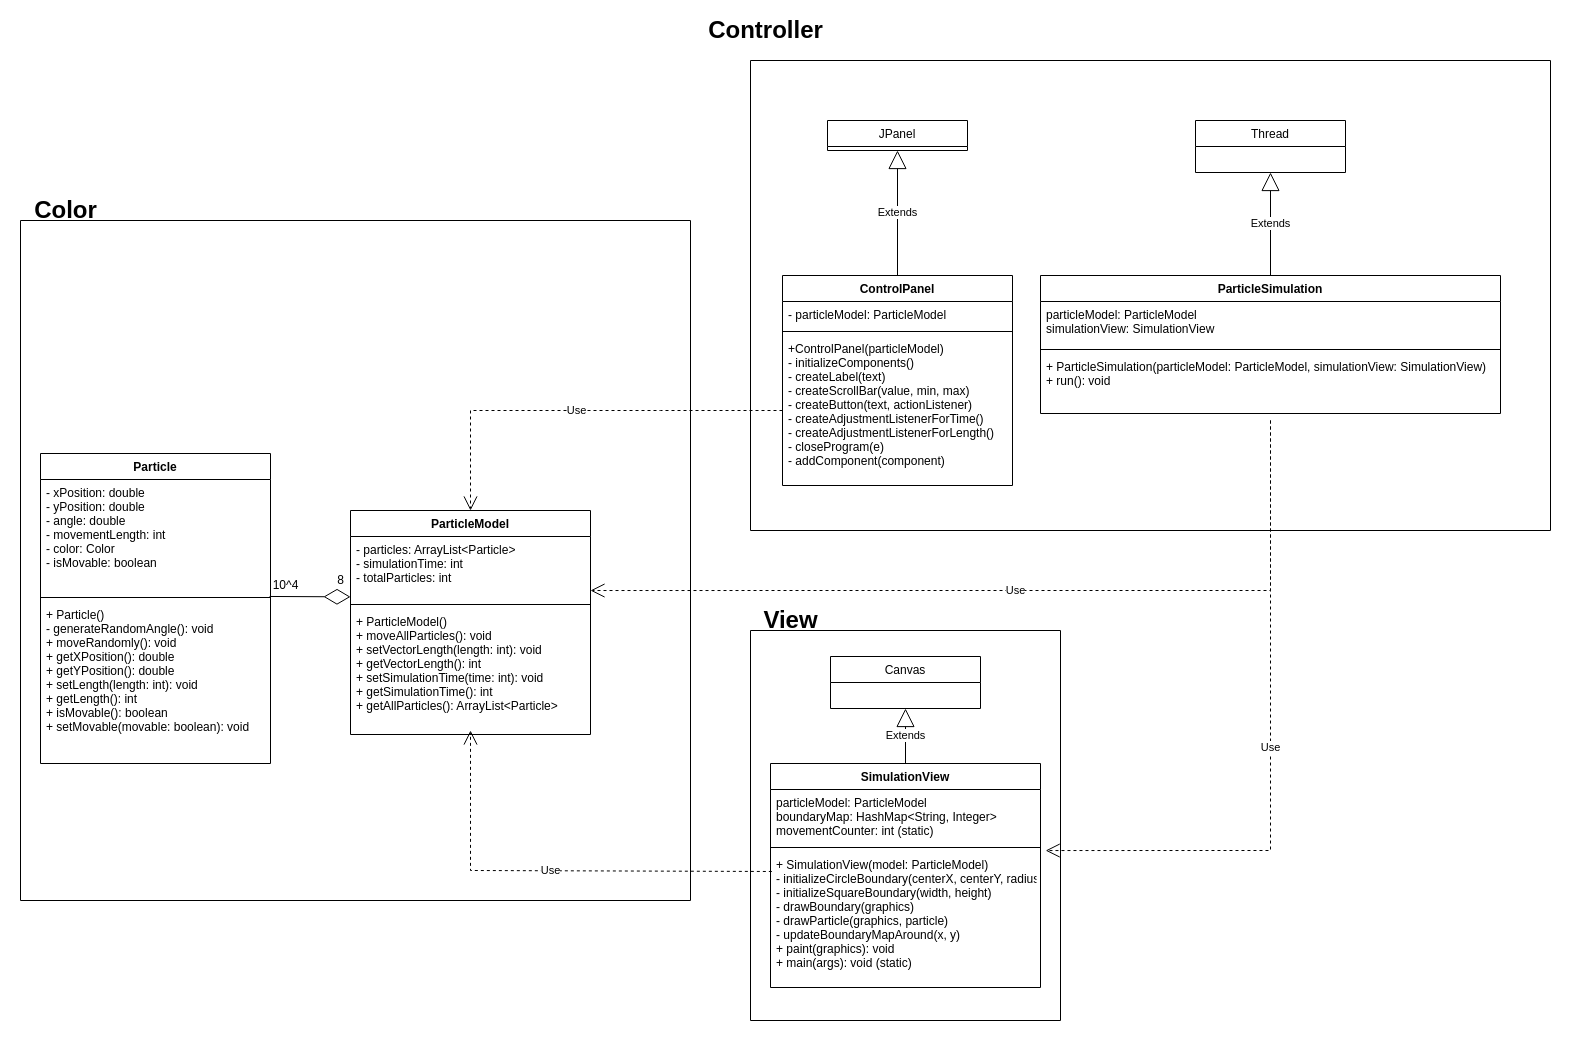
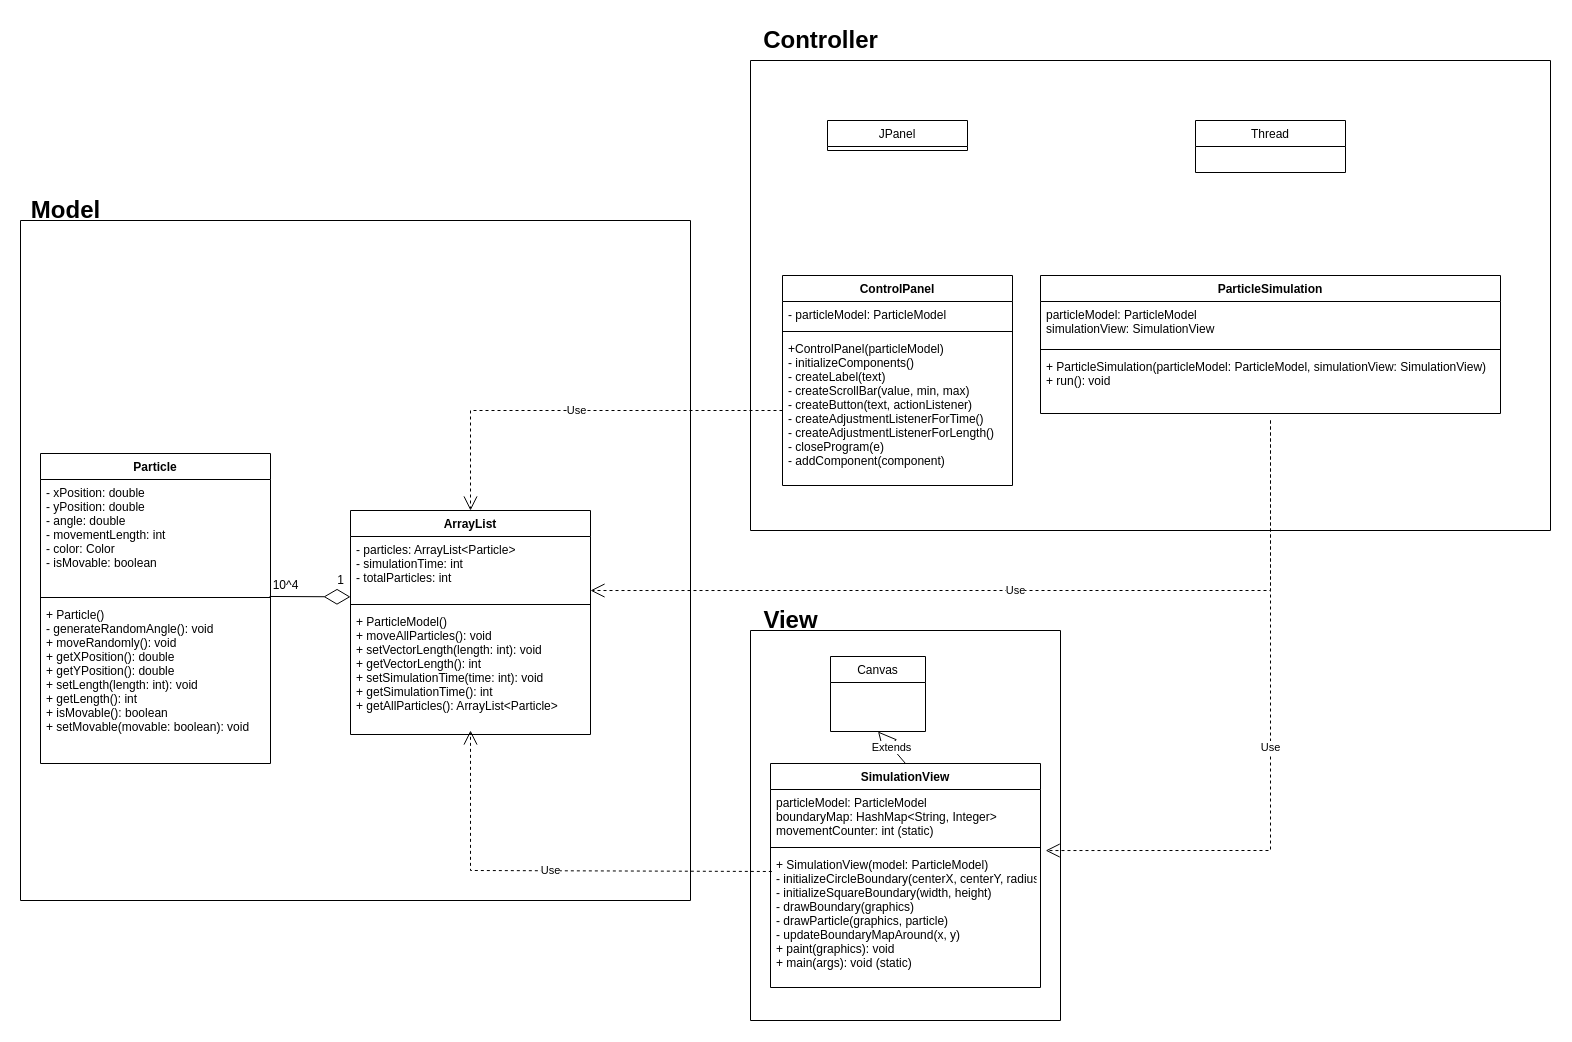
(766, 31) -> (821, 41)
(66, 211) -> (66, 211)
(898, 222) -> none
(1271, 233) -> none
(470, 524) -> (470, 524)
(341, 581) -> (341, 581)
(906, 683) -> (878, 694)
